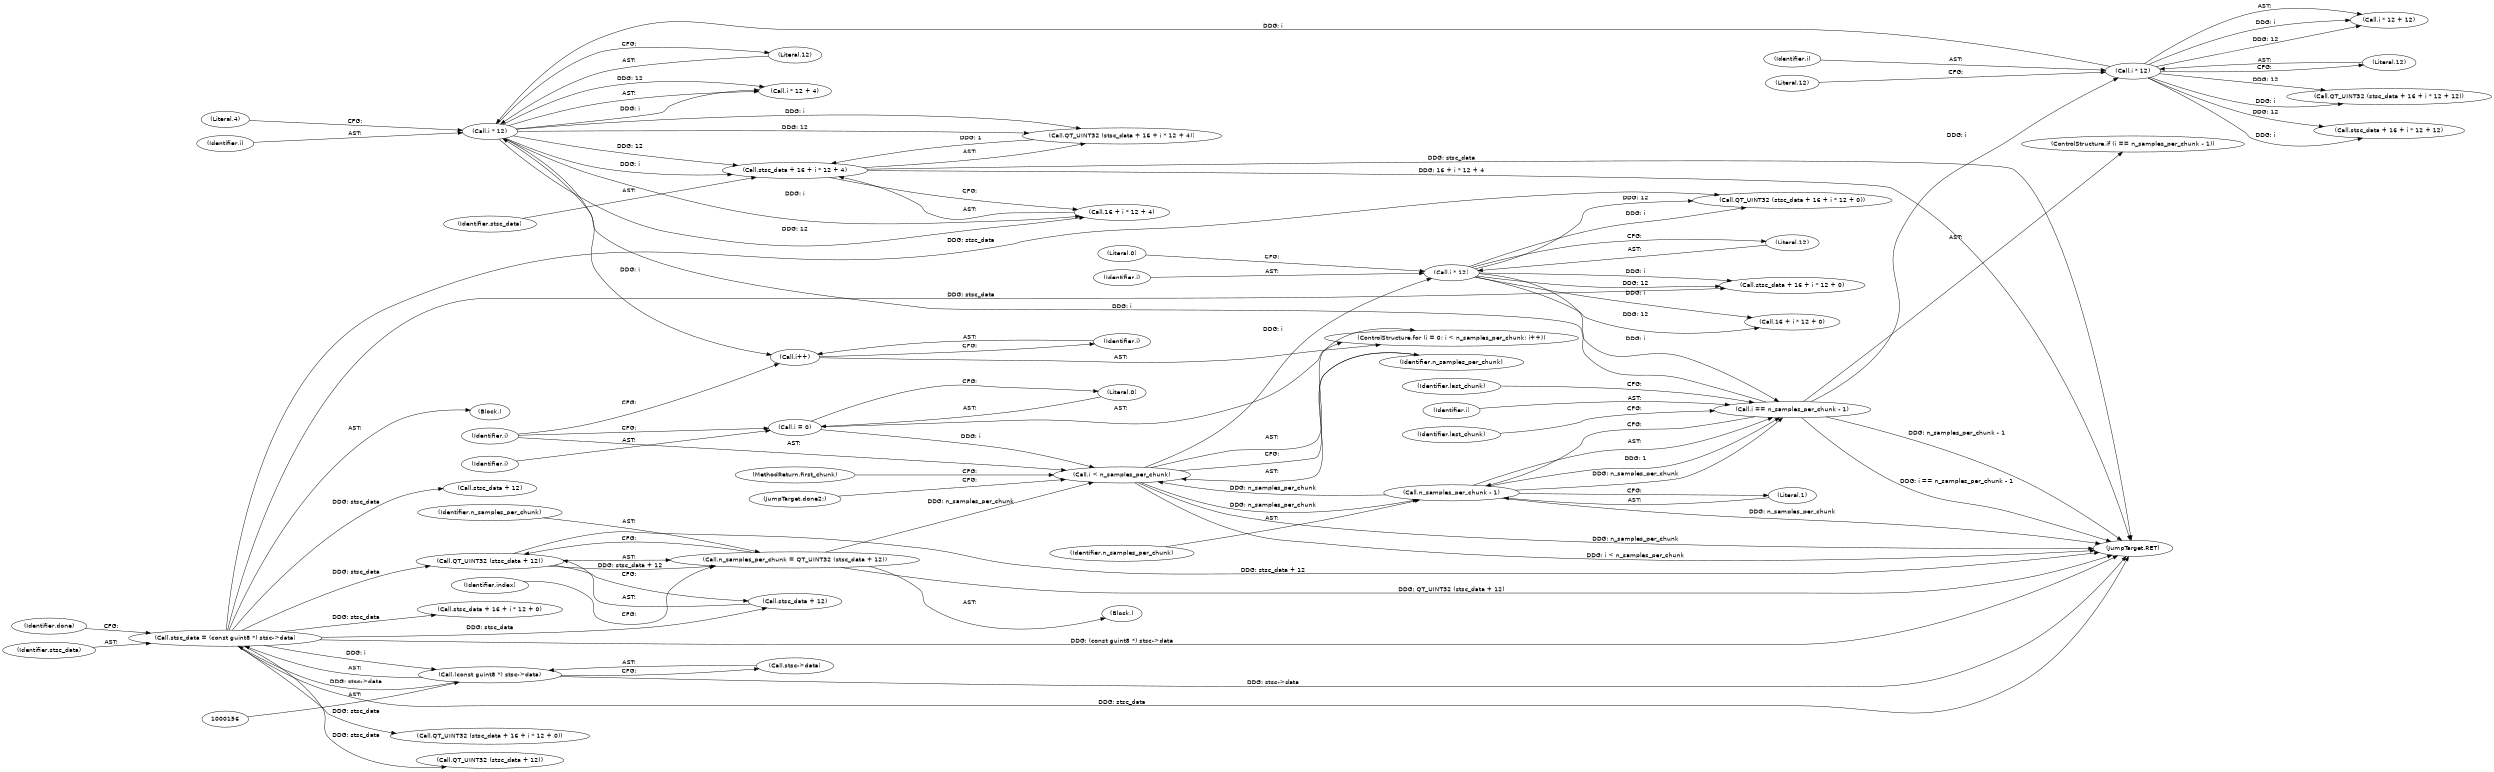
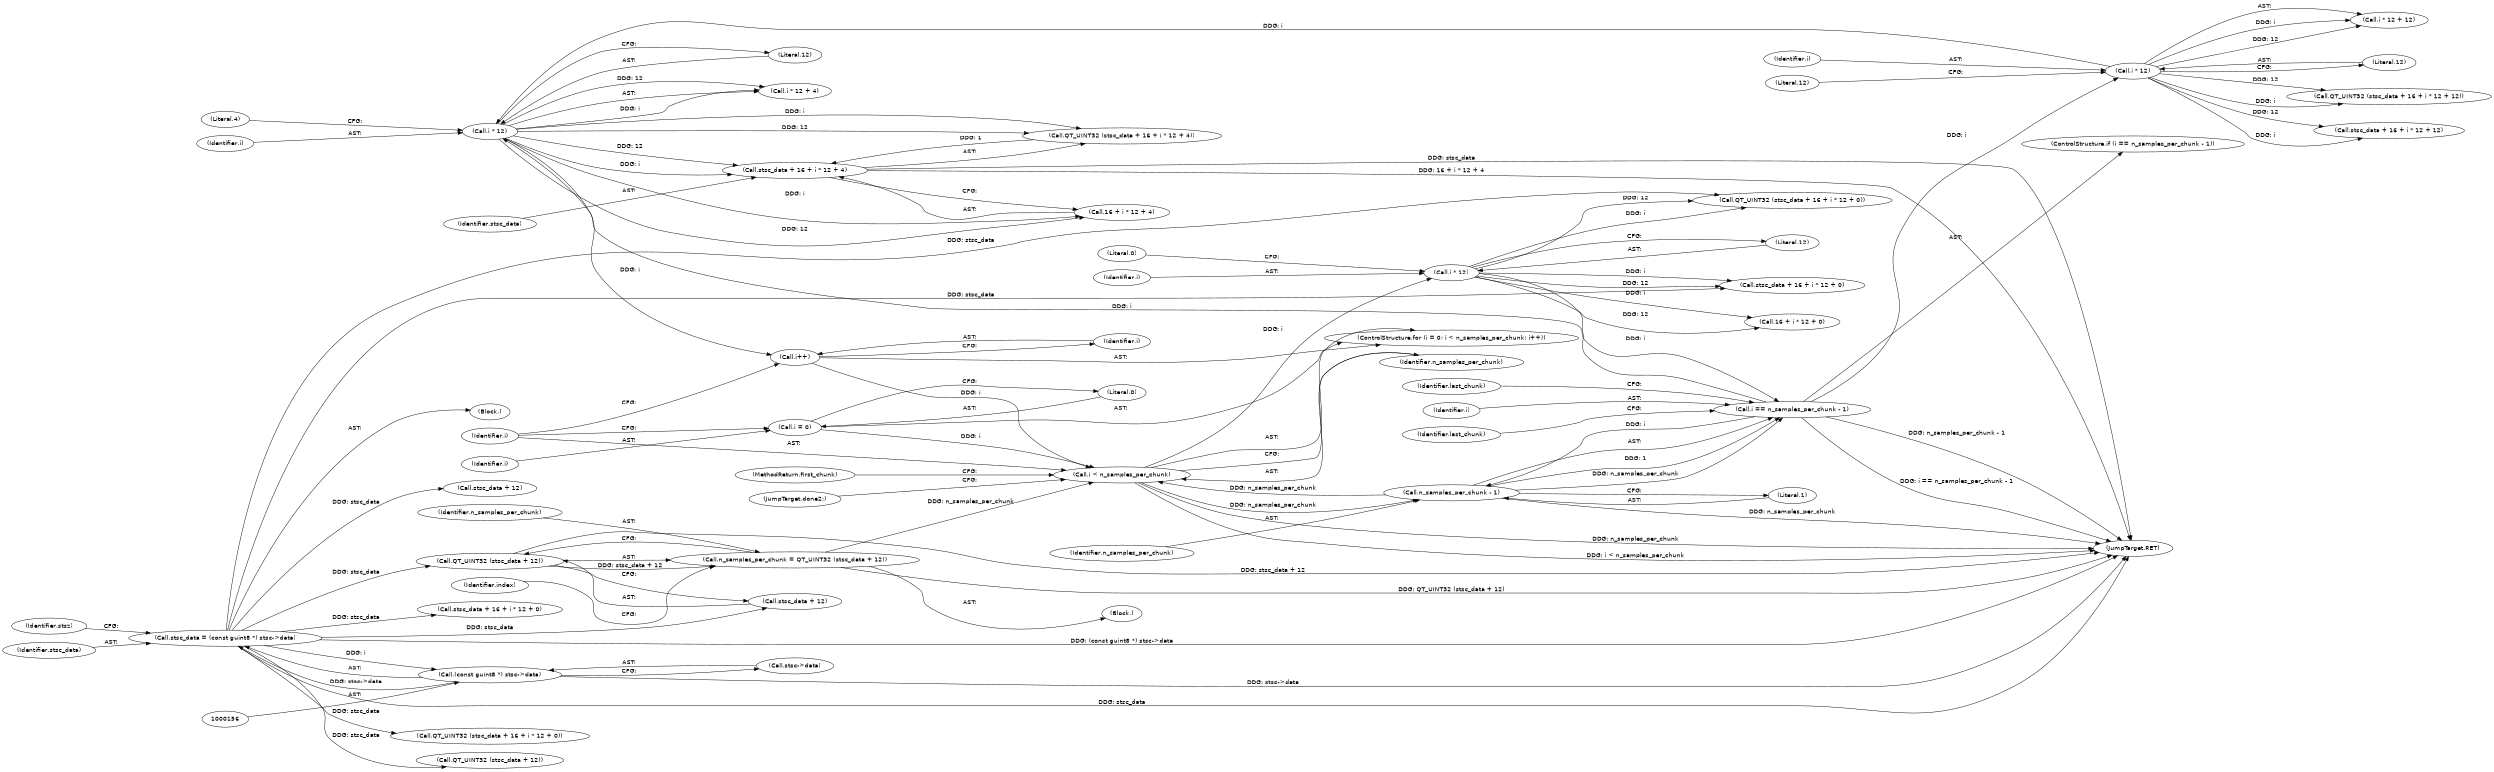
none -> (962, 397)
(1636, 425) -> (1636, 425)
(49, 626) -> (49, 626)
